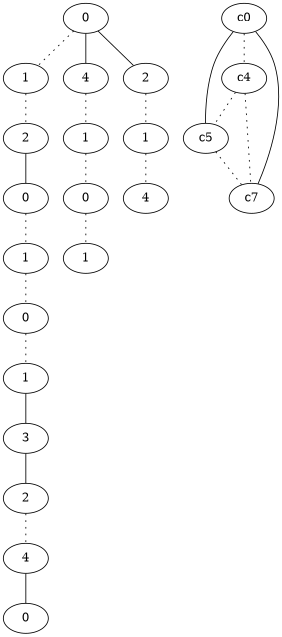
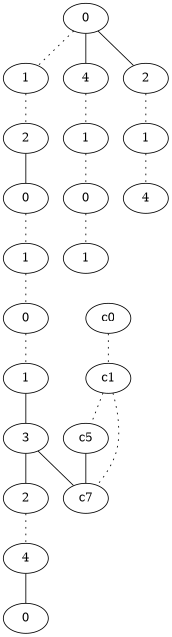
(211, 75) -> none
(244, 78) -> (108, 378)
(278, 106) -> (56, 468)
(229, 168) -> (86, 468)
